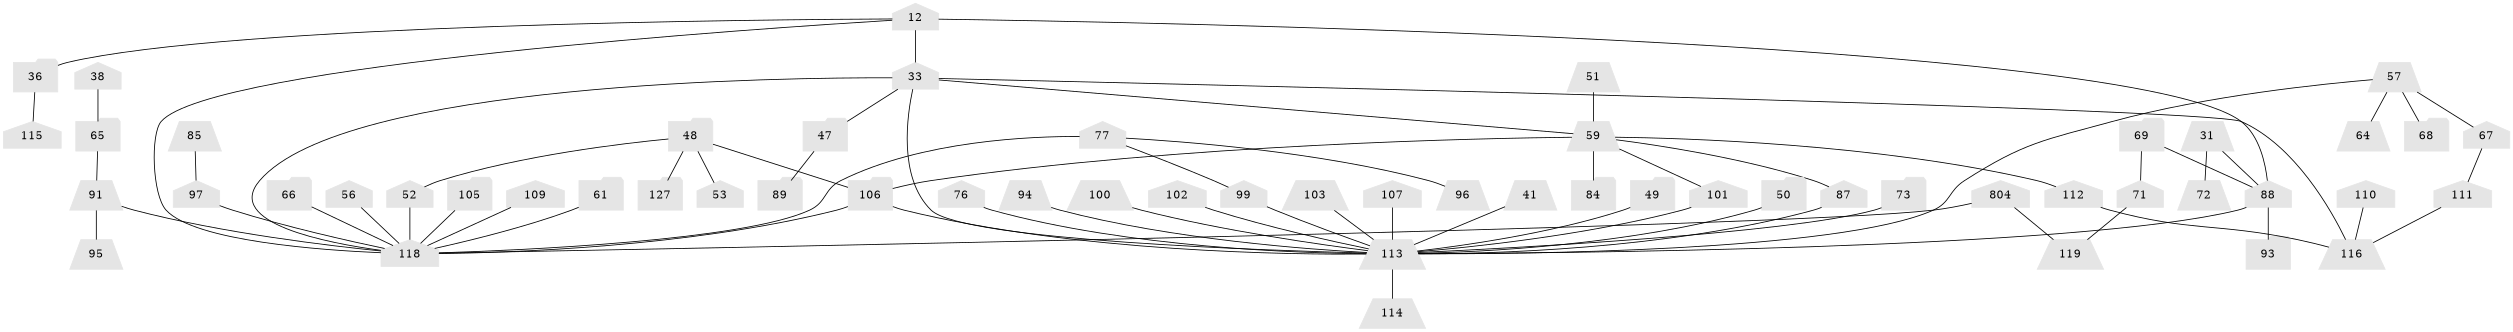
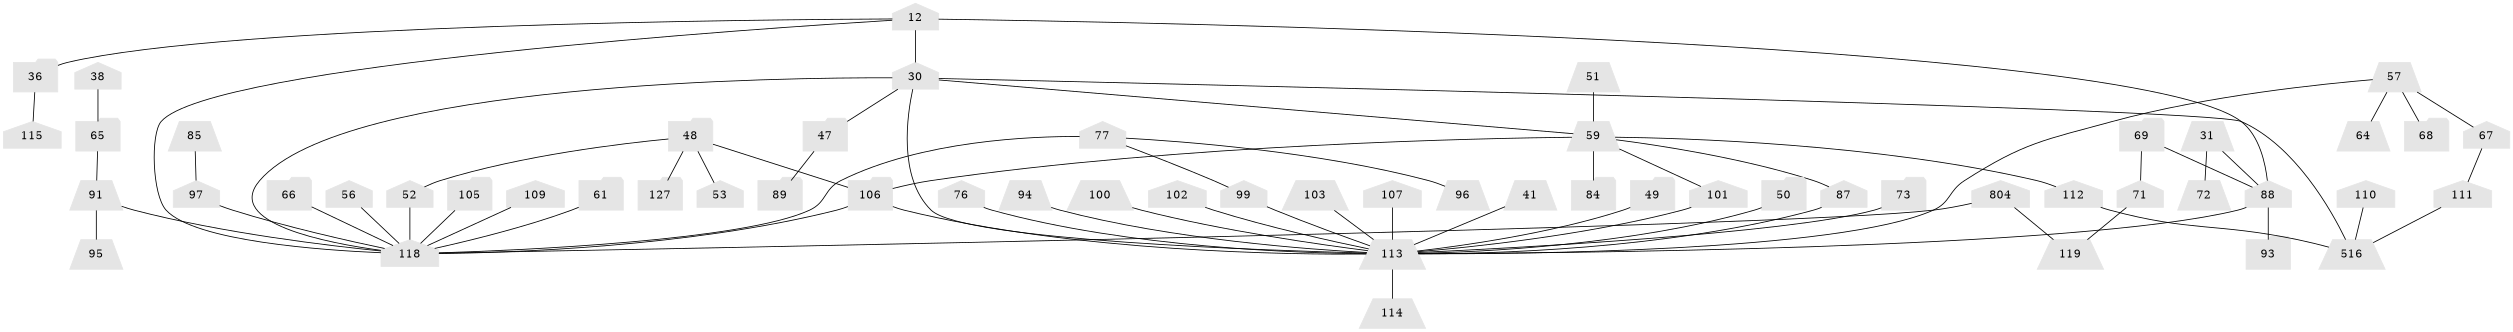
(915, 77) -> (915, 77)
(2352, 254) -> (2352, 254)
